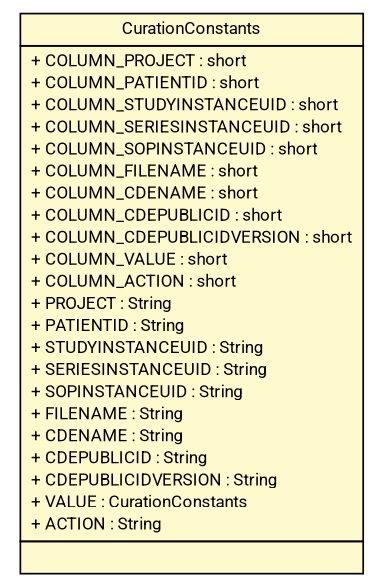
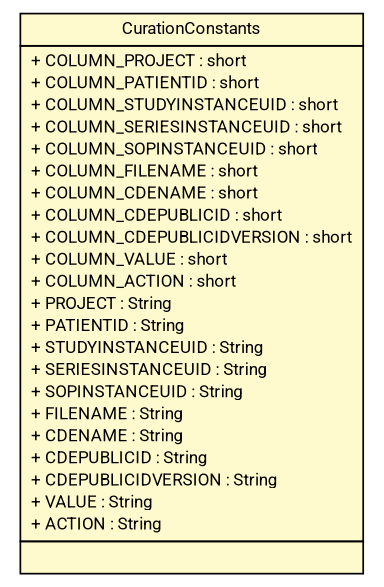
(140, 502) -> (92, 502)
